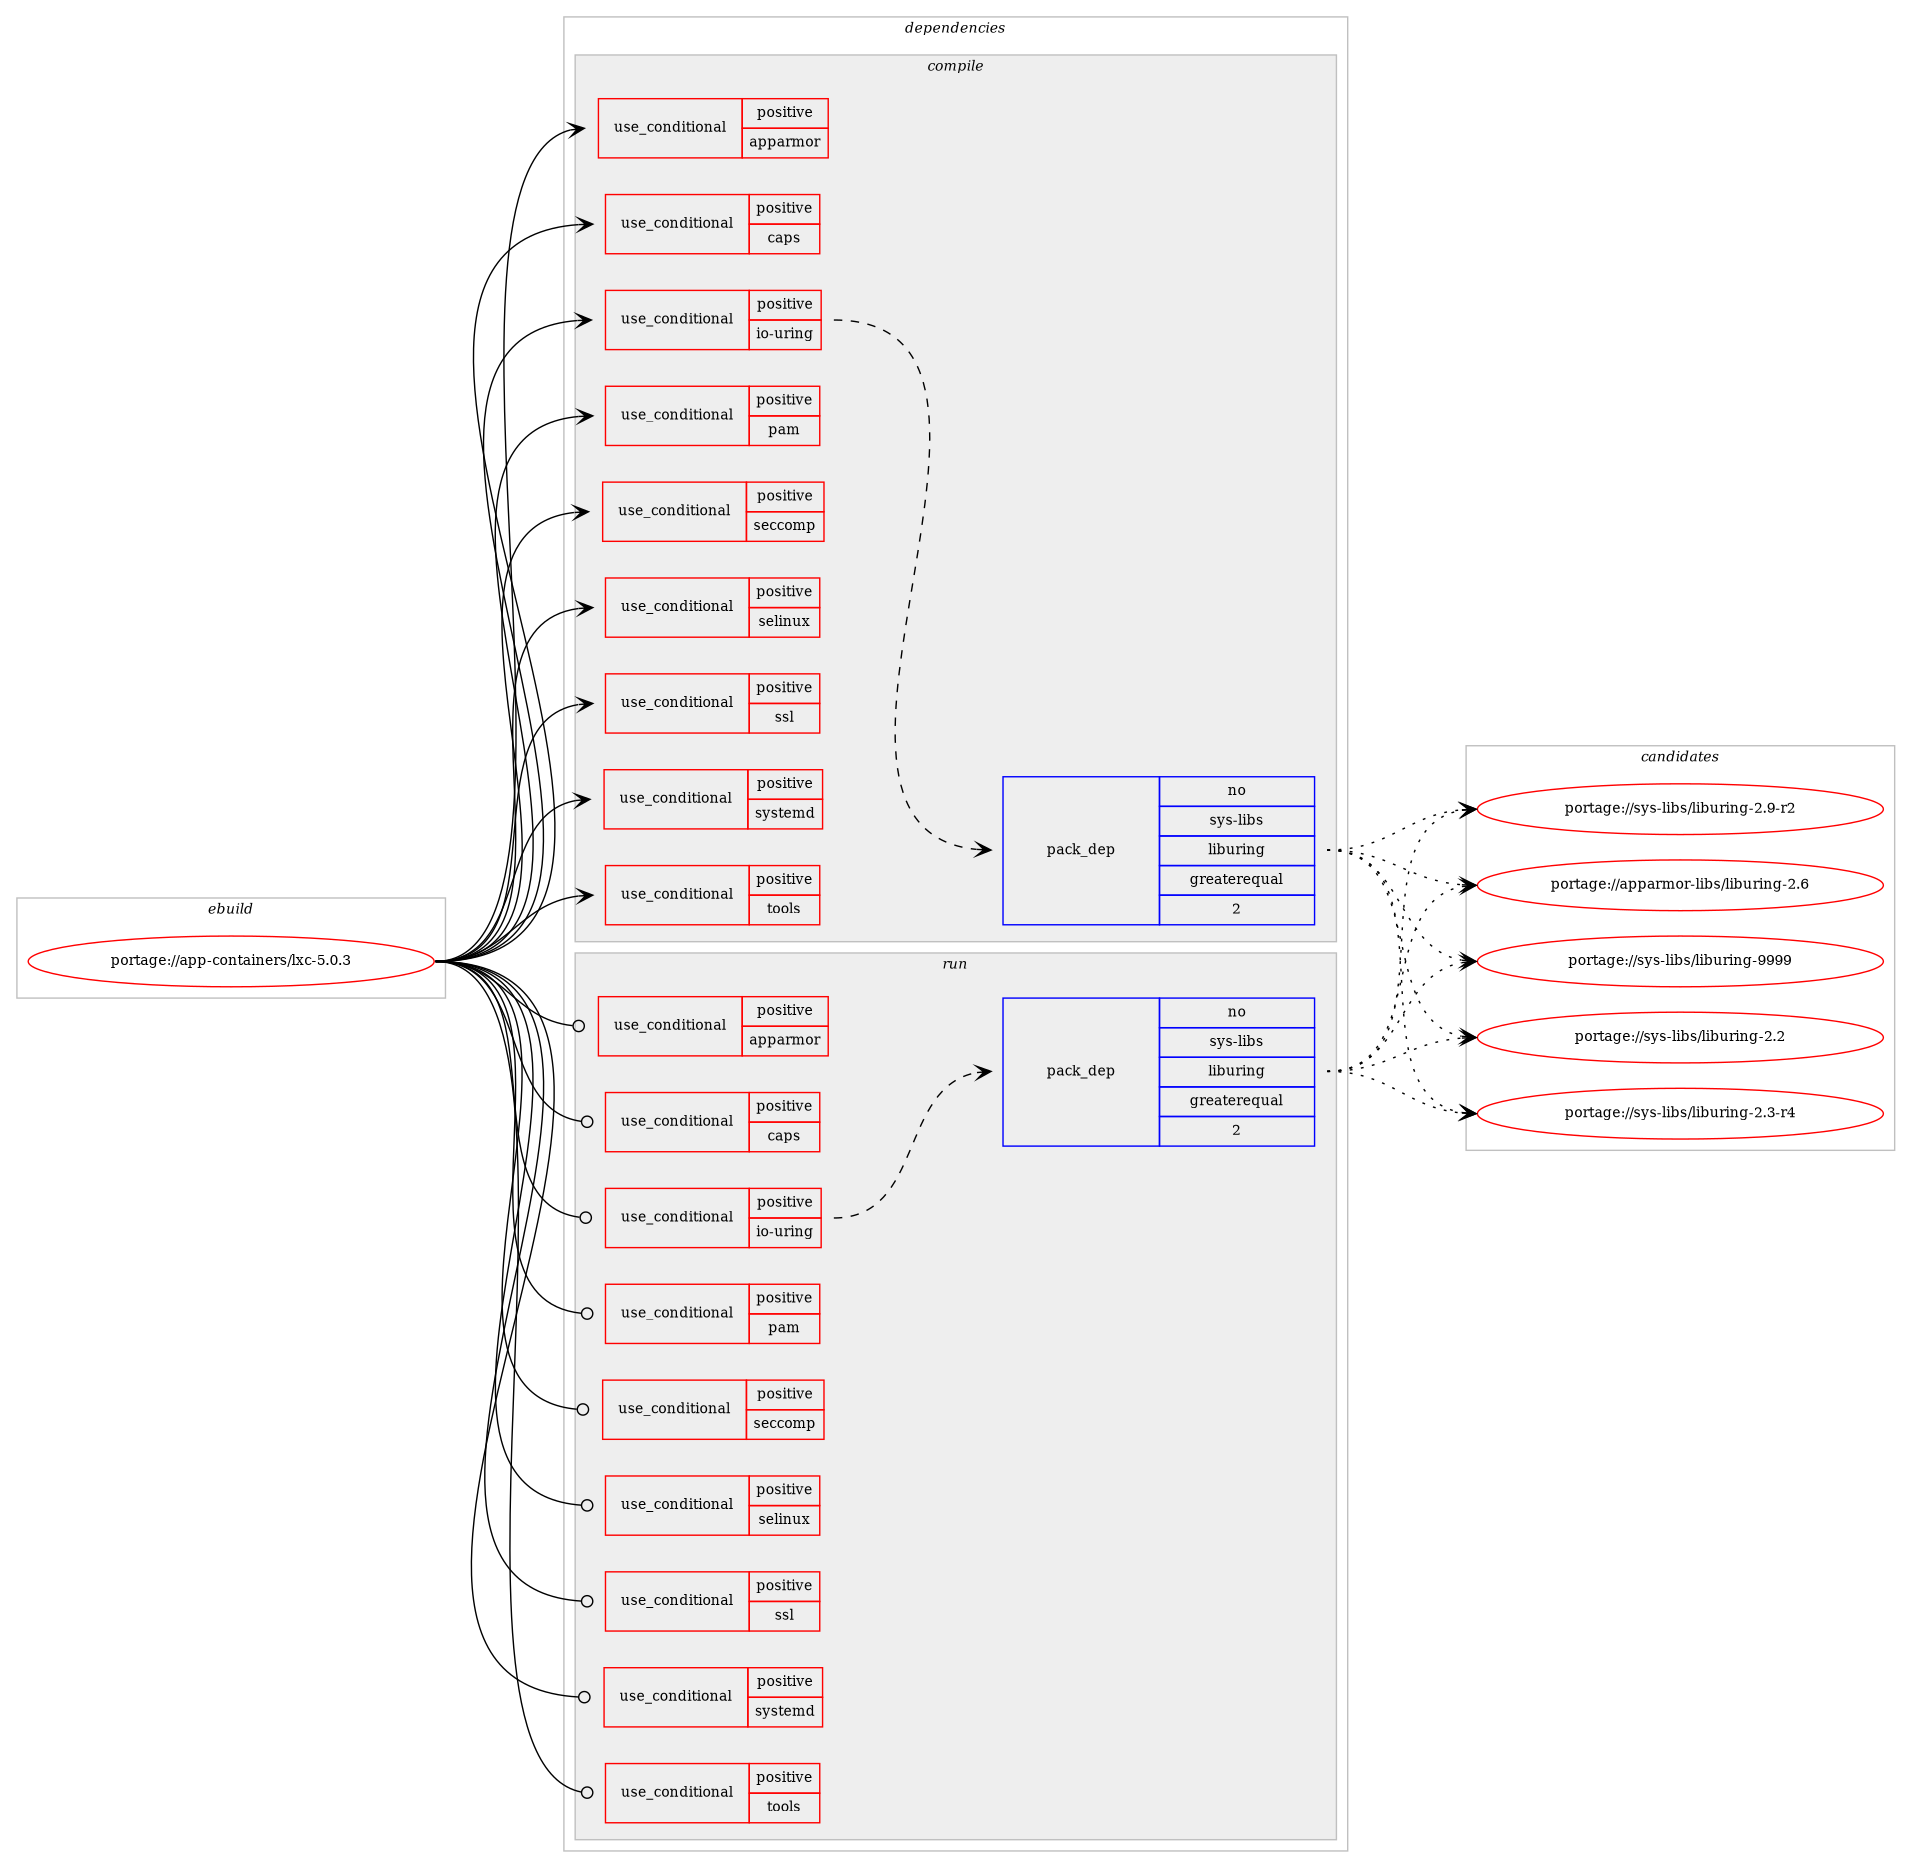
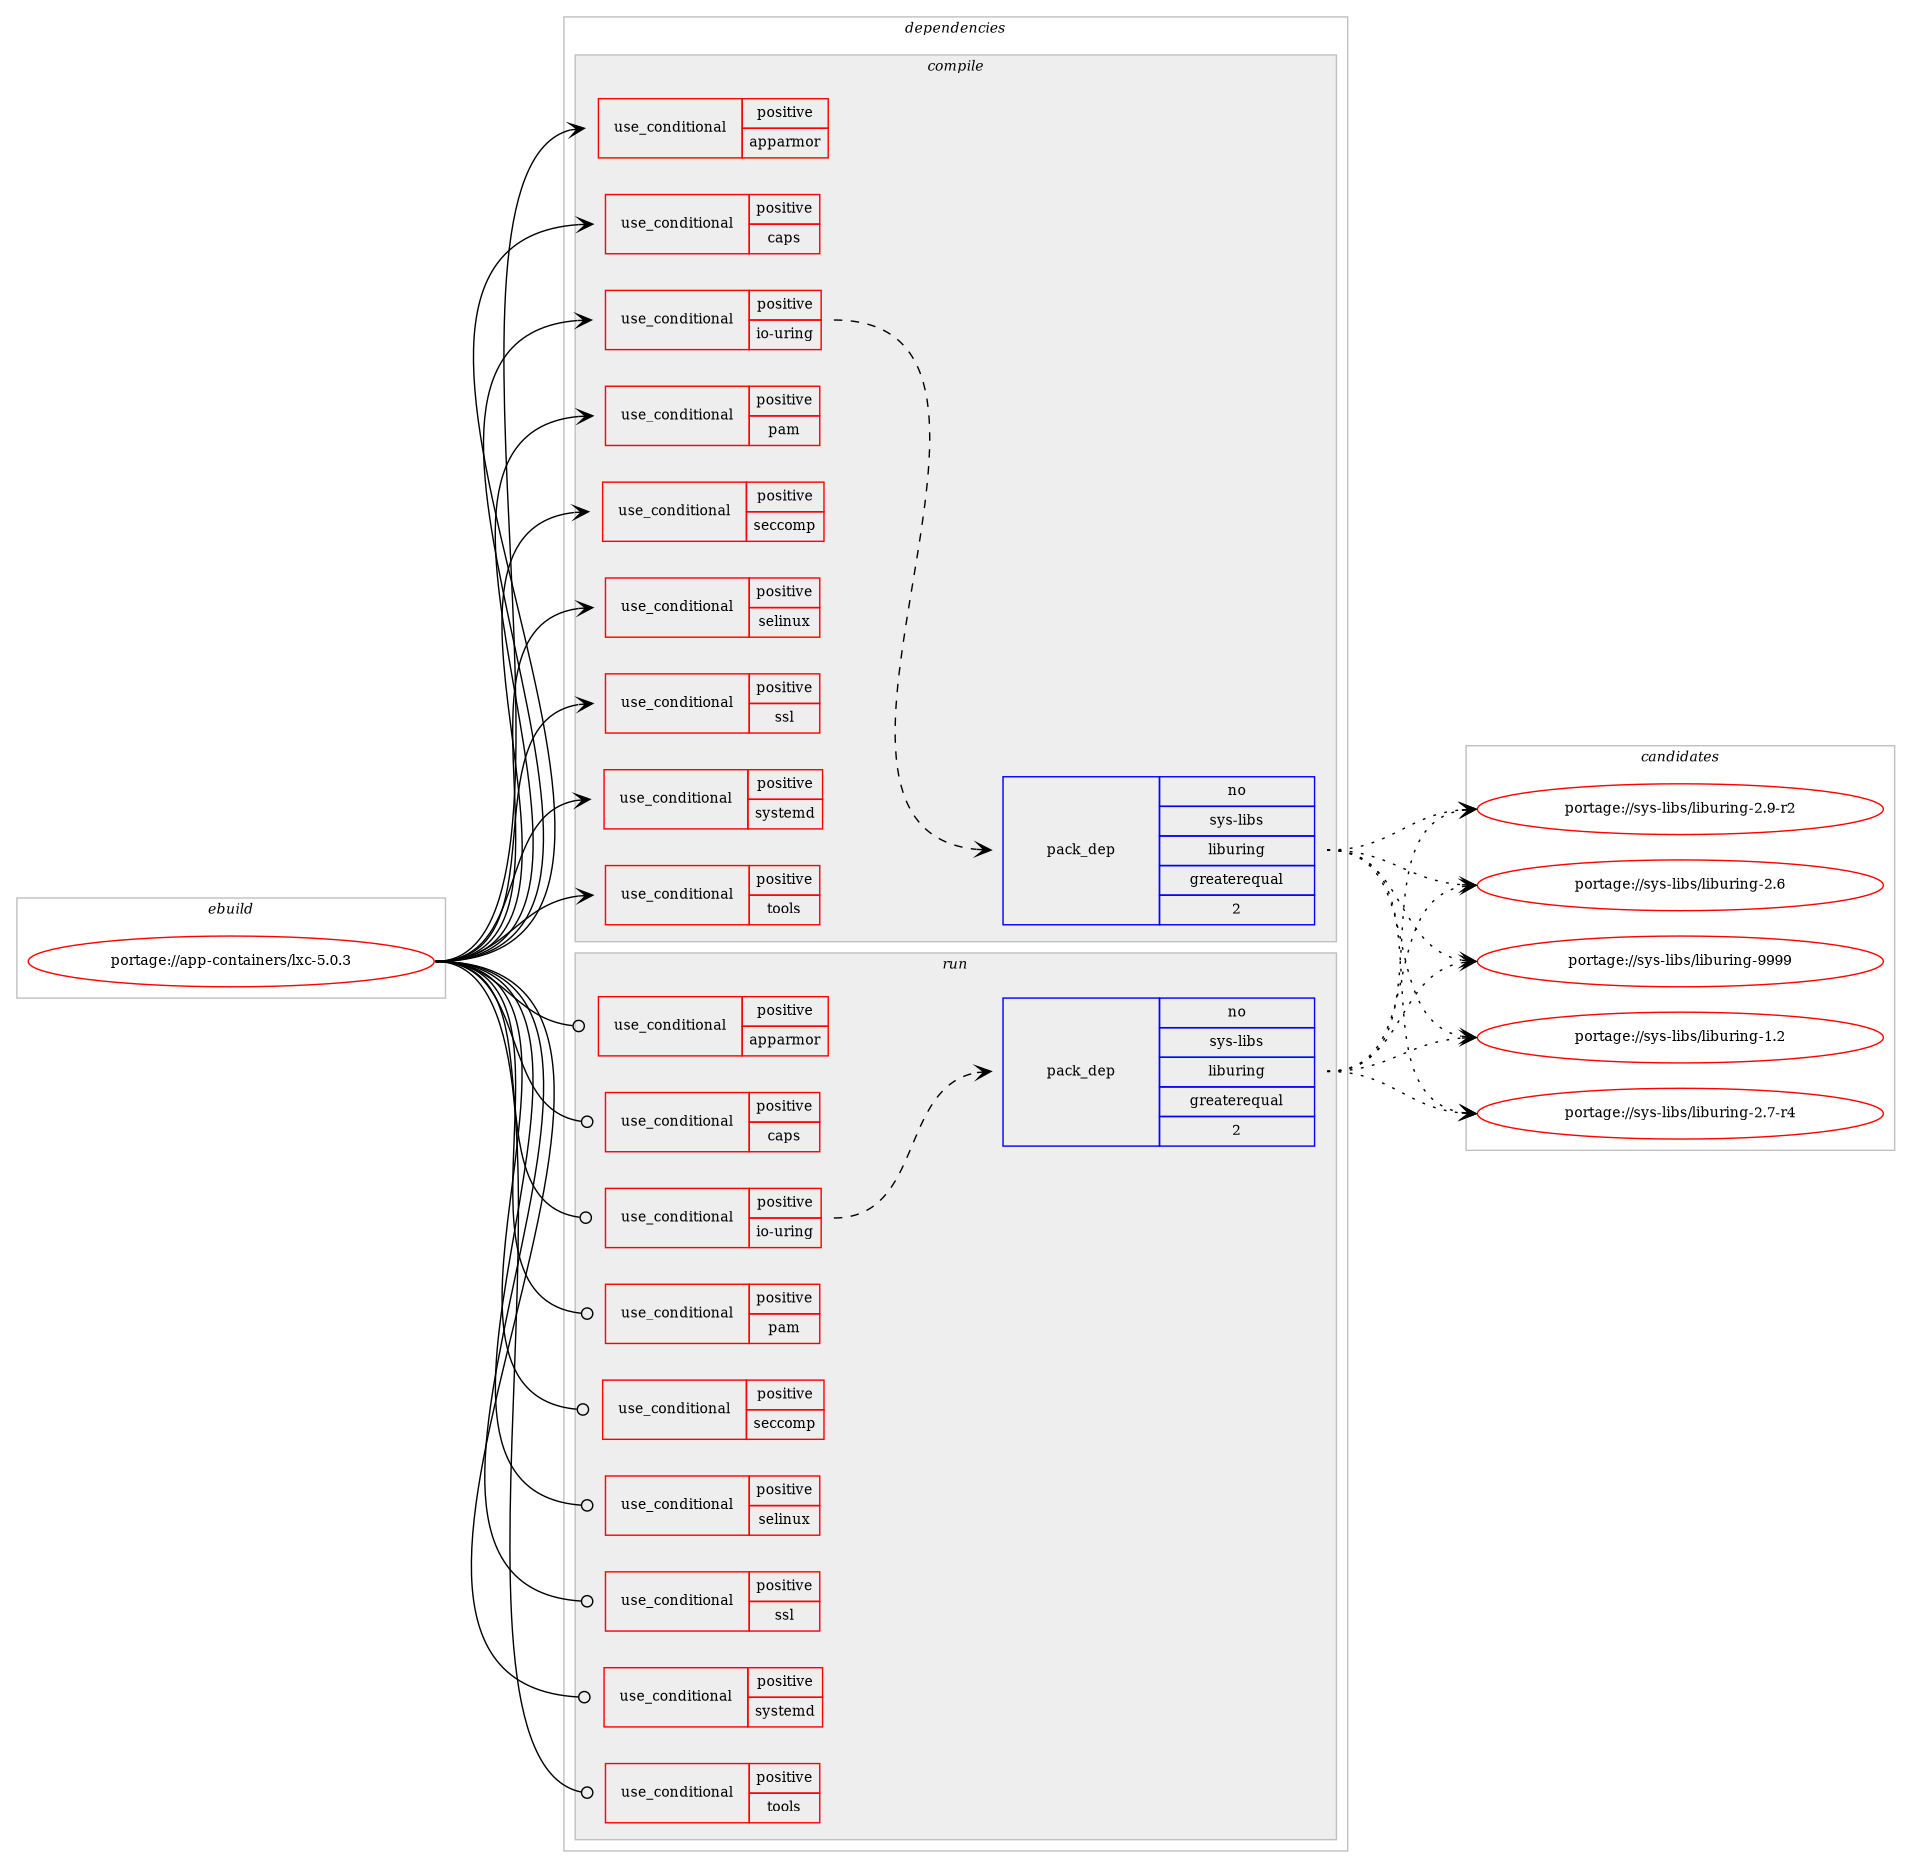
(1680, 885) -> (1680, 885)
(1680, 1038) -> (1680, 1038)
(1680, 1114) -> (1680, 1114)
